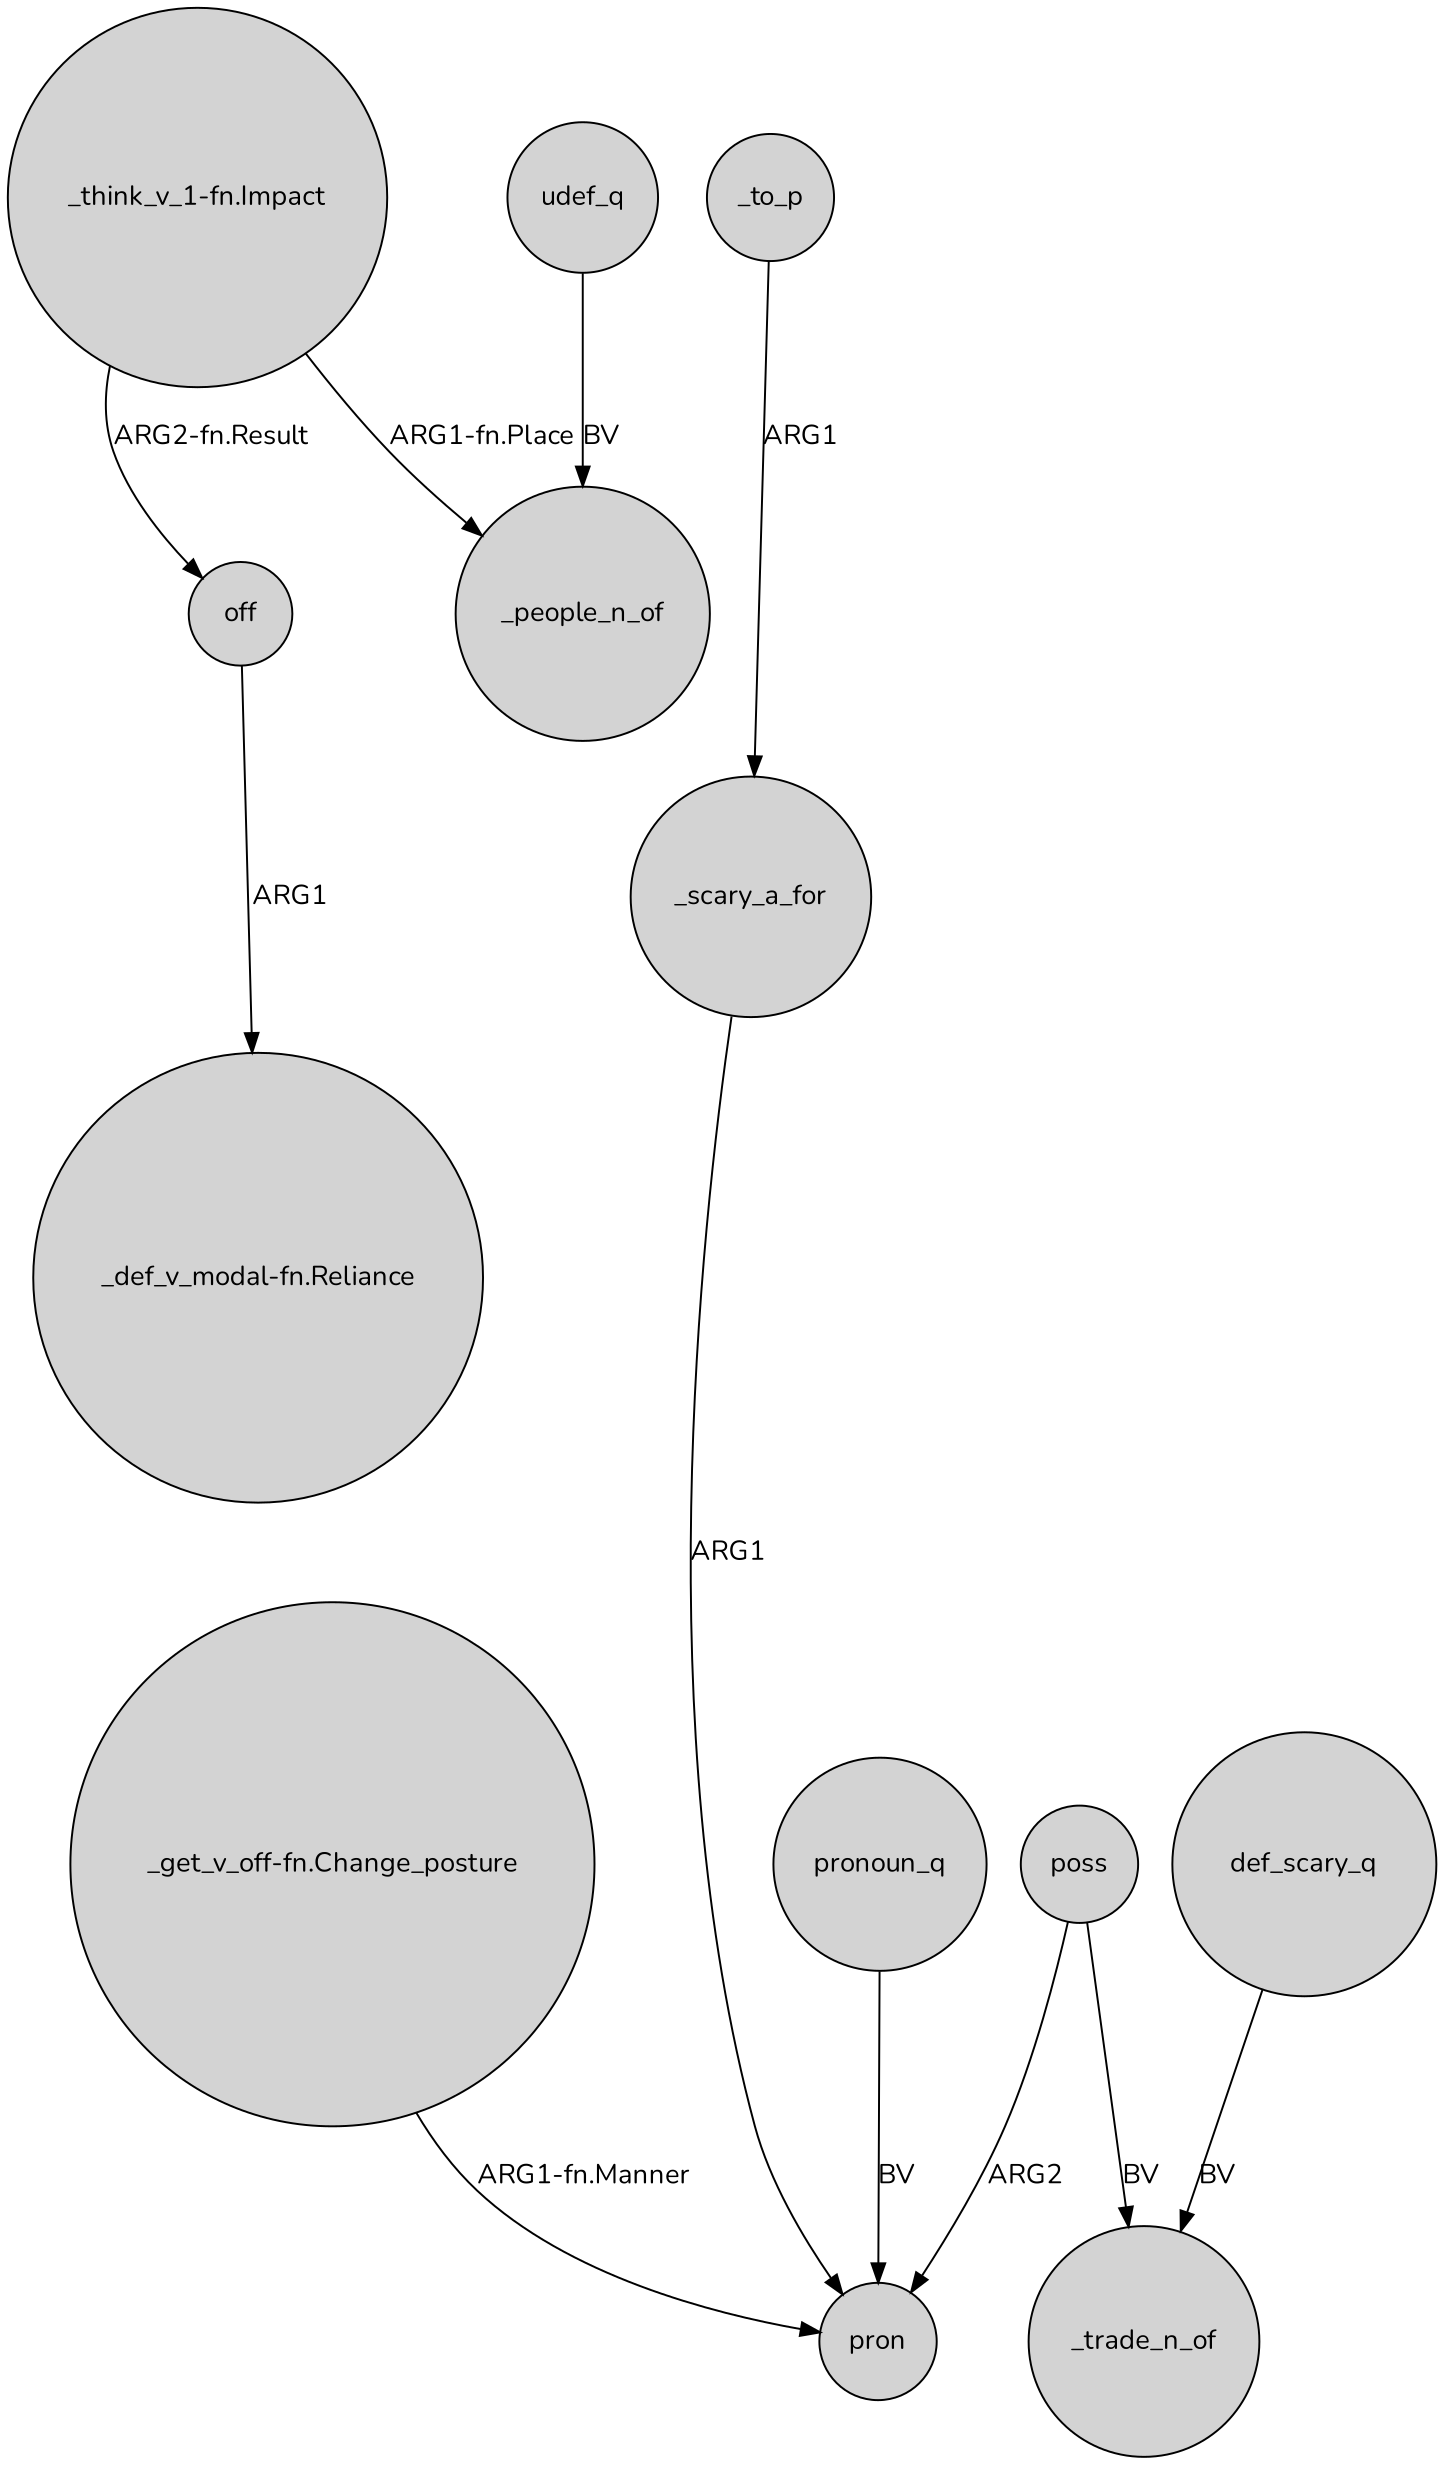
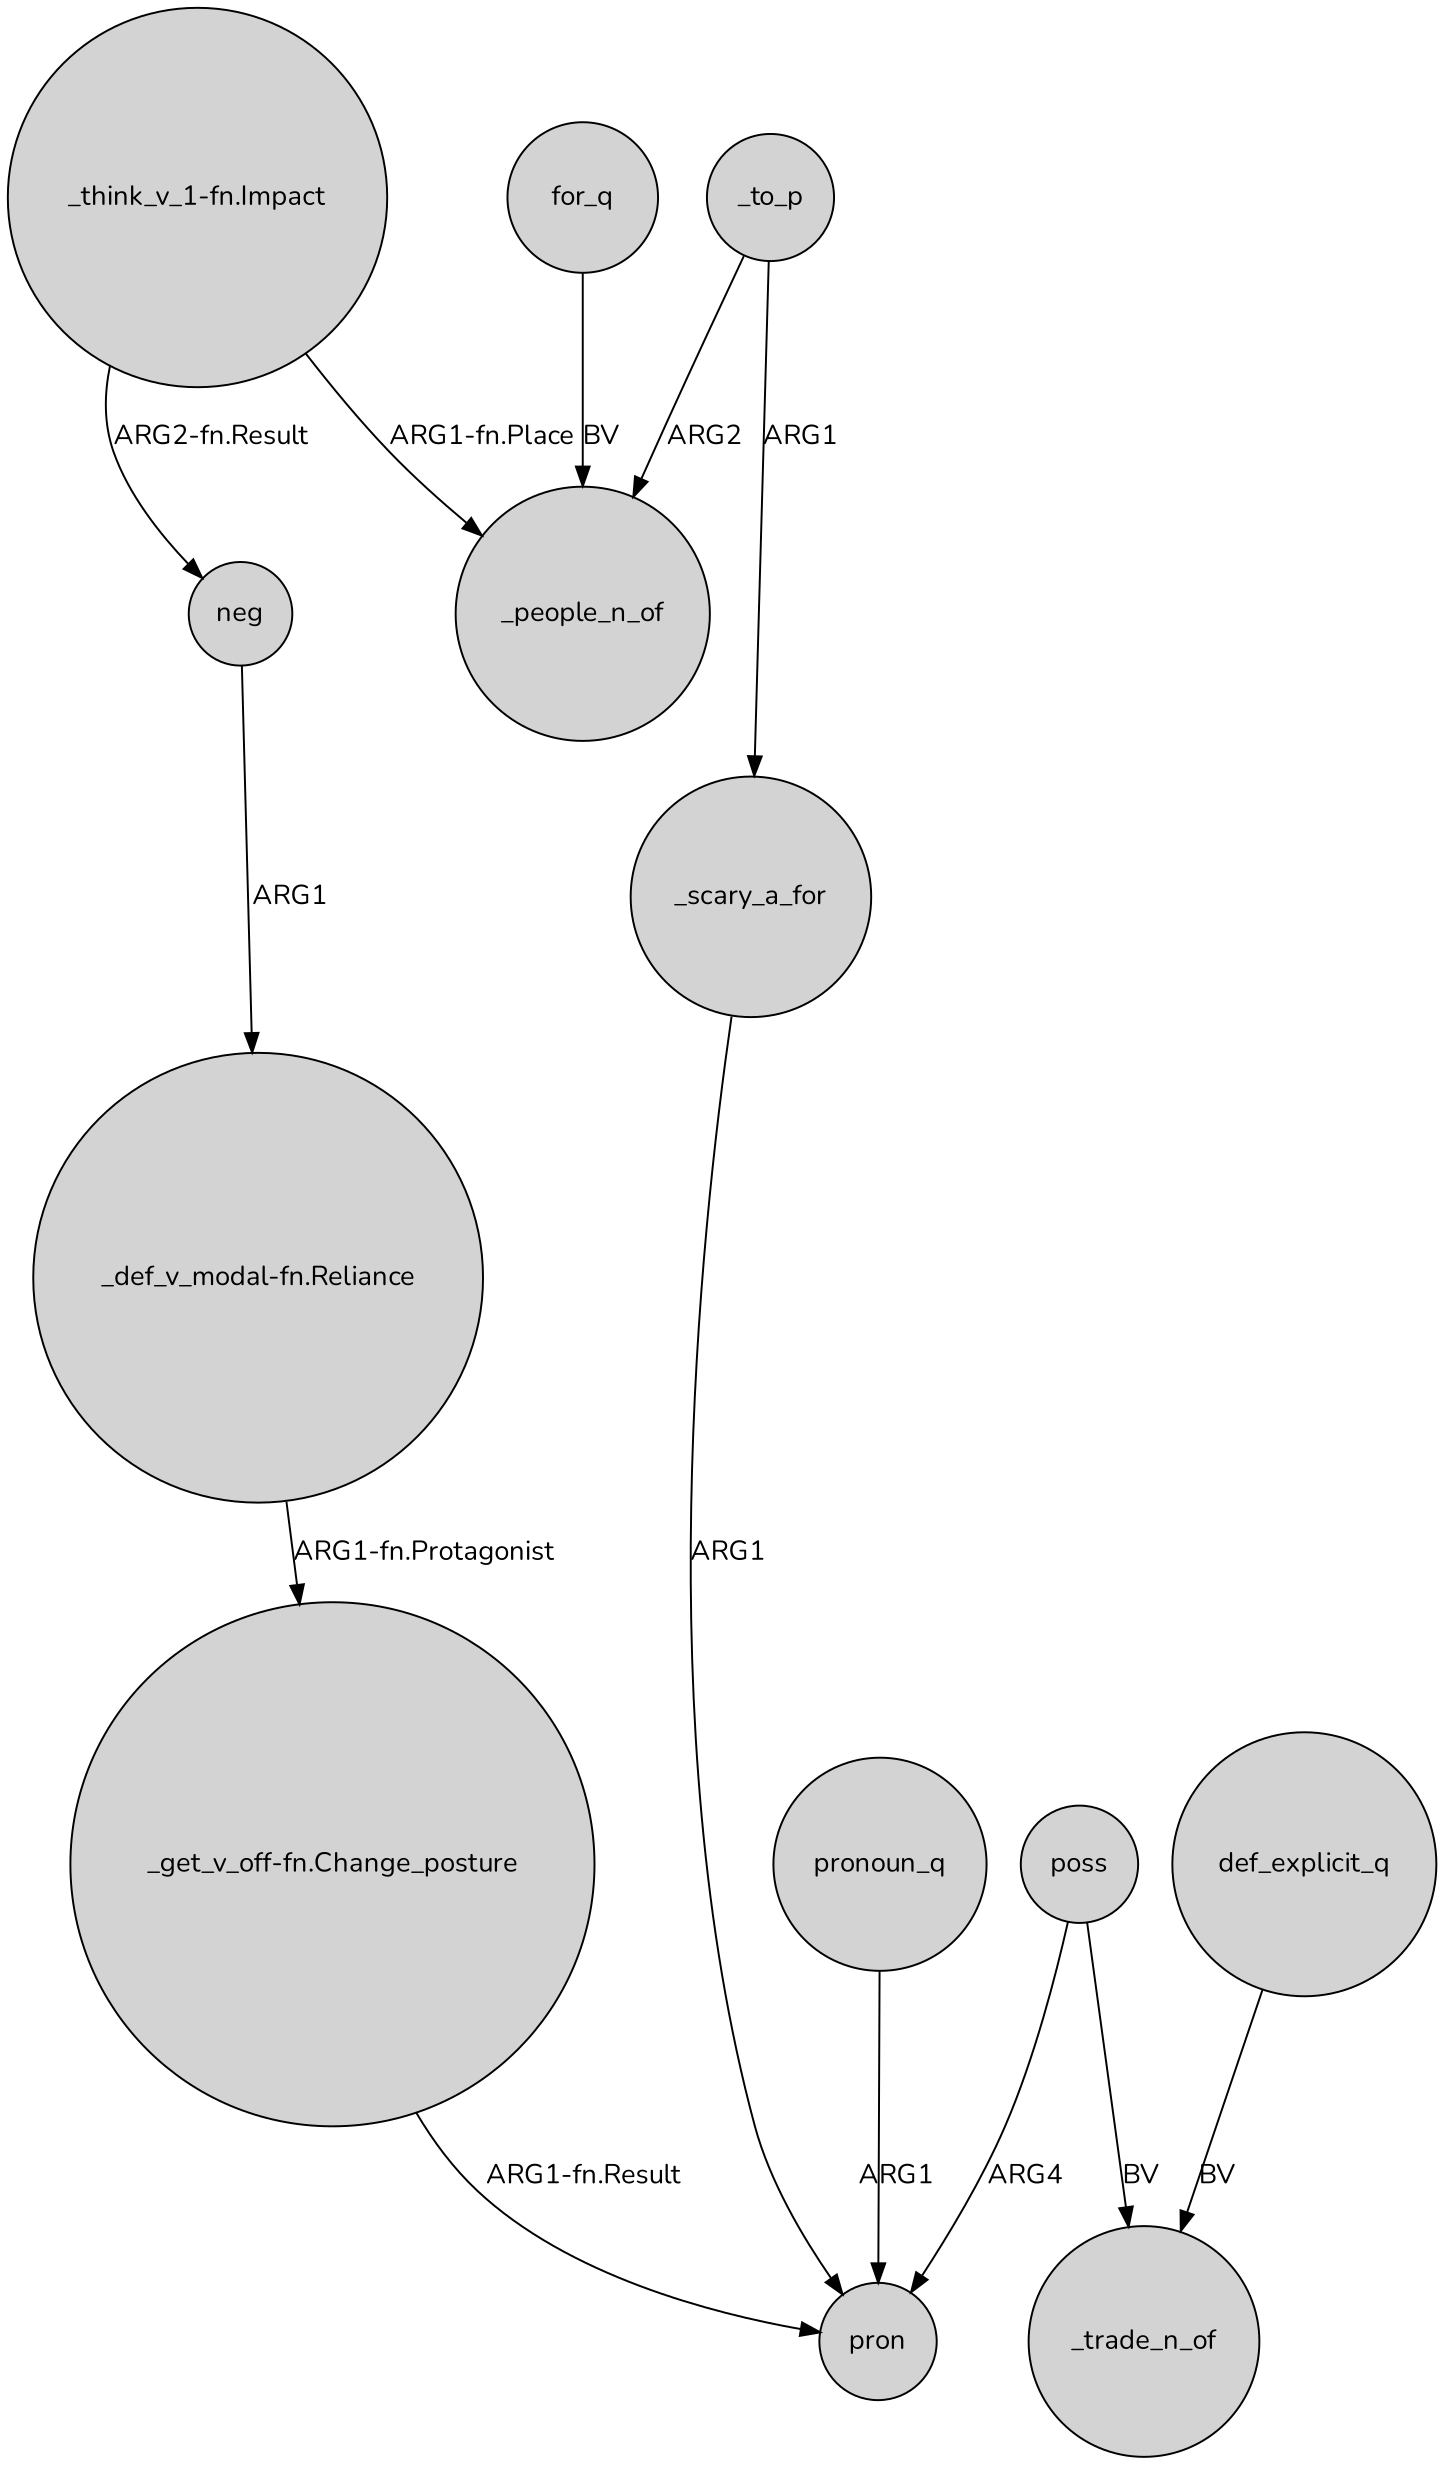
(583, 198) -> (583, 198)
none -> (692, 367)
(241, 614) -> (241, 614)
none -> (292, 1543)
(1304, 1864) -> (1304, 1864)
(584, 2176) -> (584, 2176)
(897, 2176) -> (897, 2176)
(1026, 2176) -> (1026, 2176)
